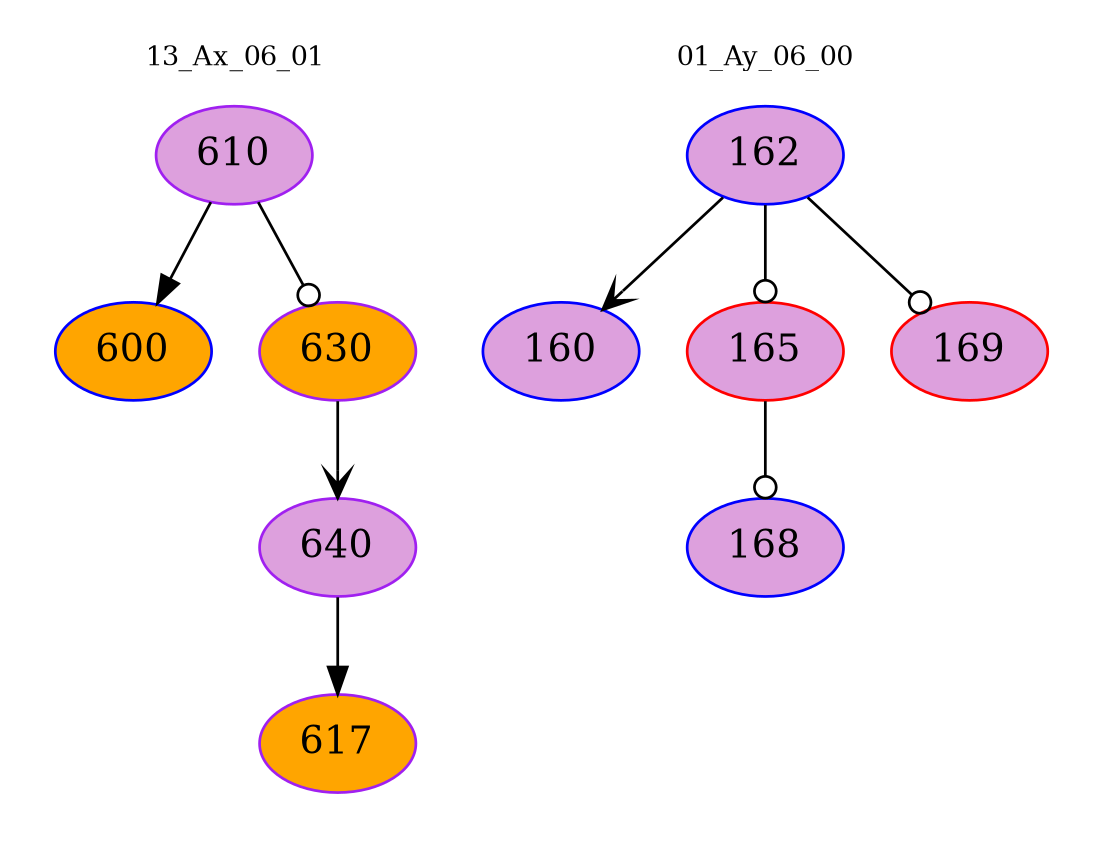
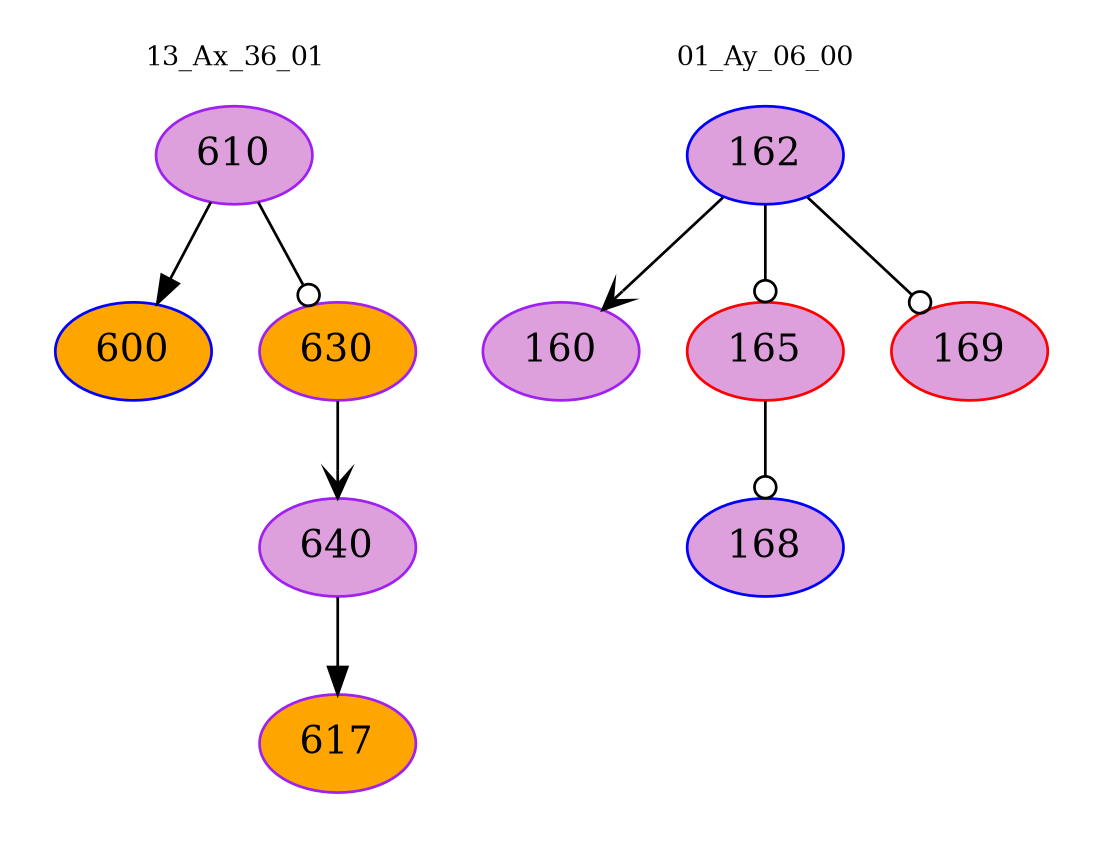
(236, 59) -> (236, 59)
(561, 351) -> (561, 351)
